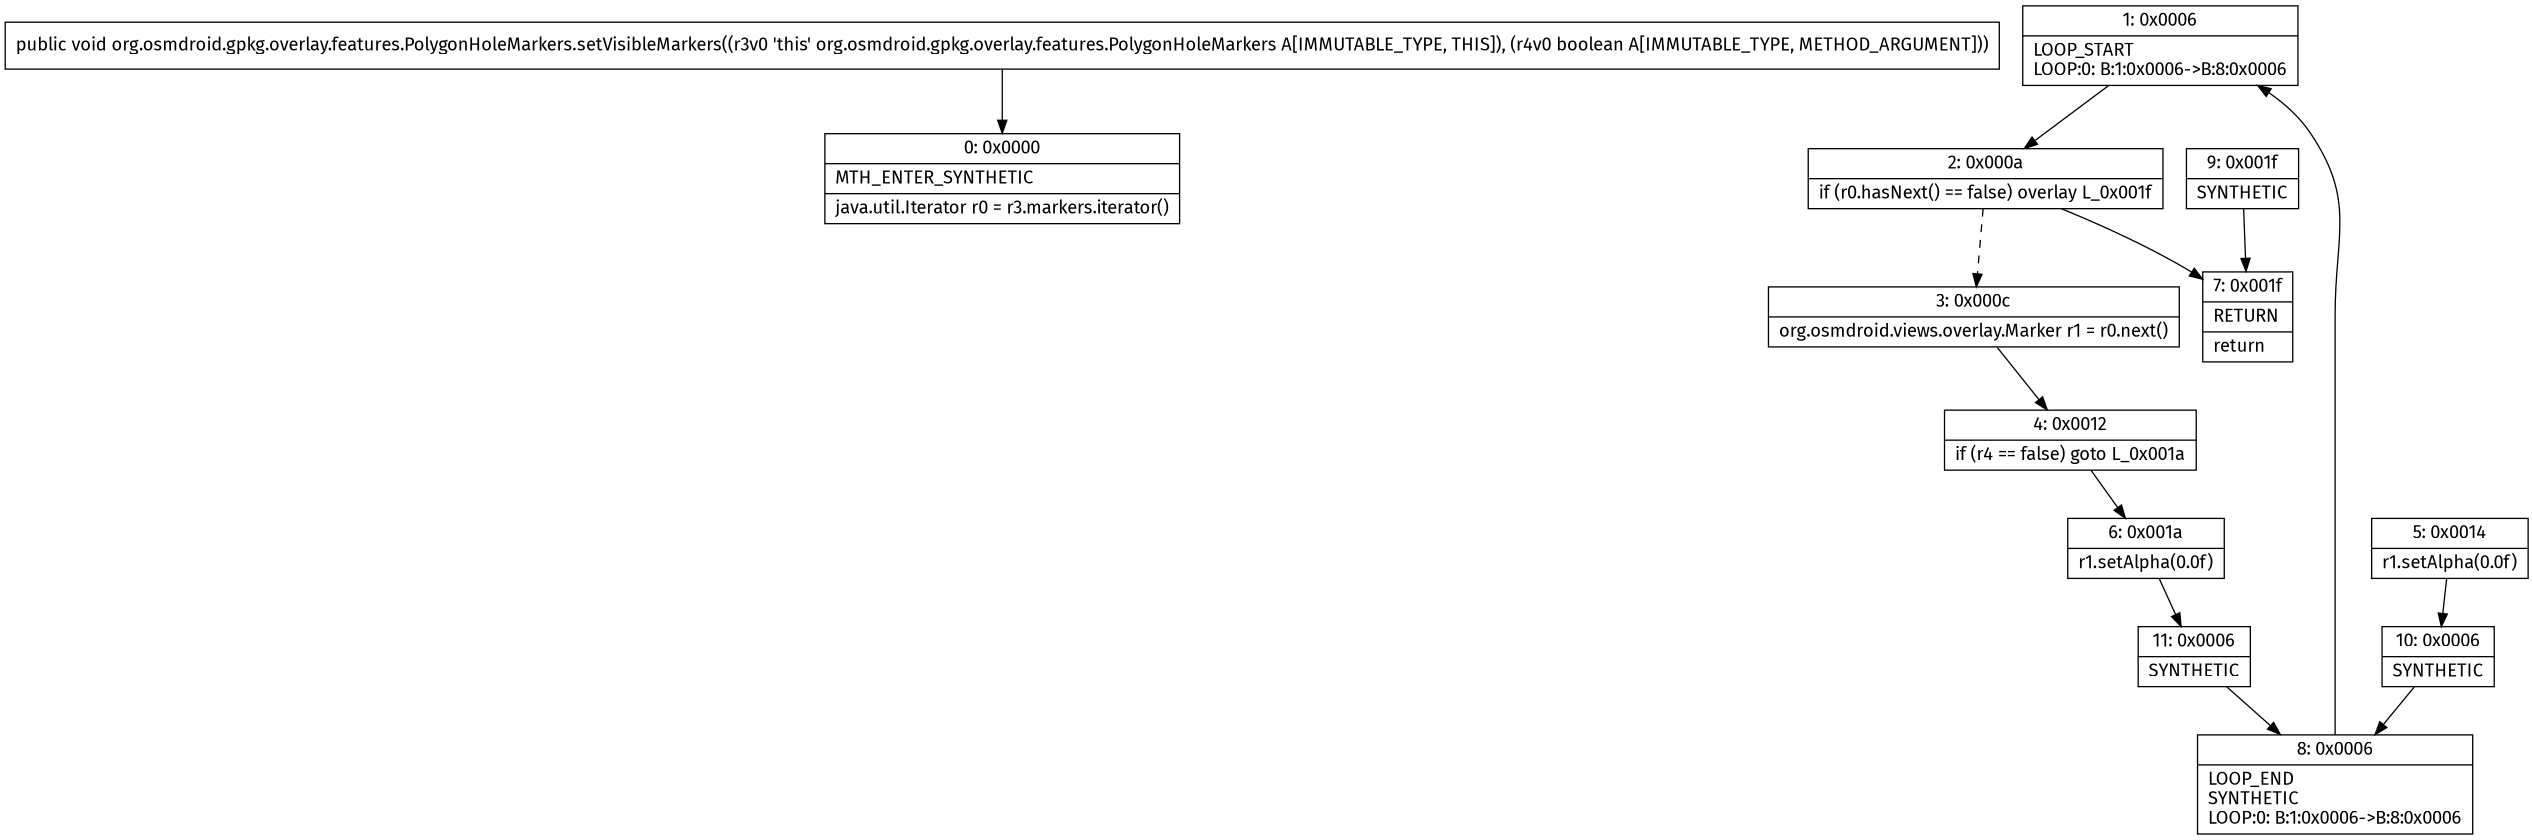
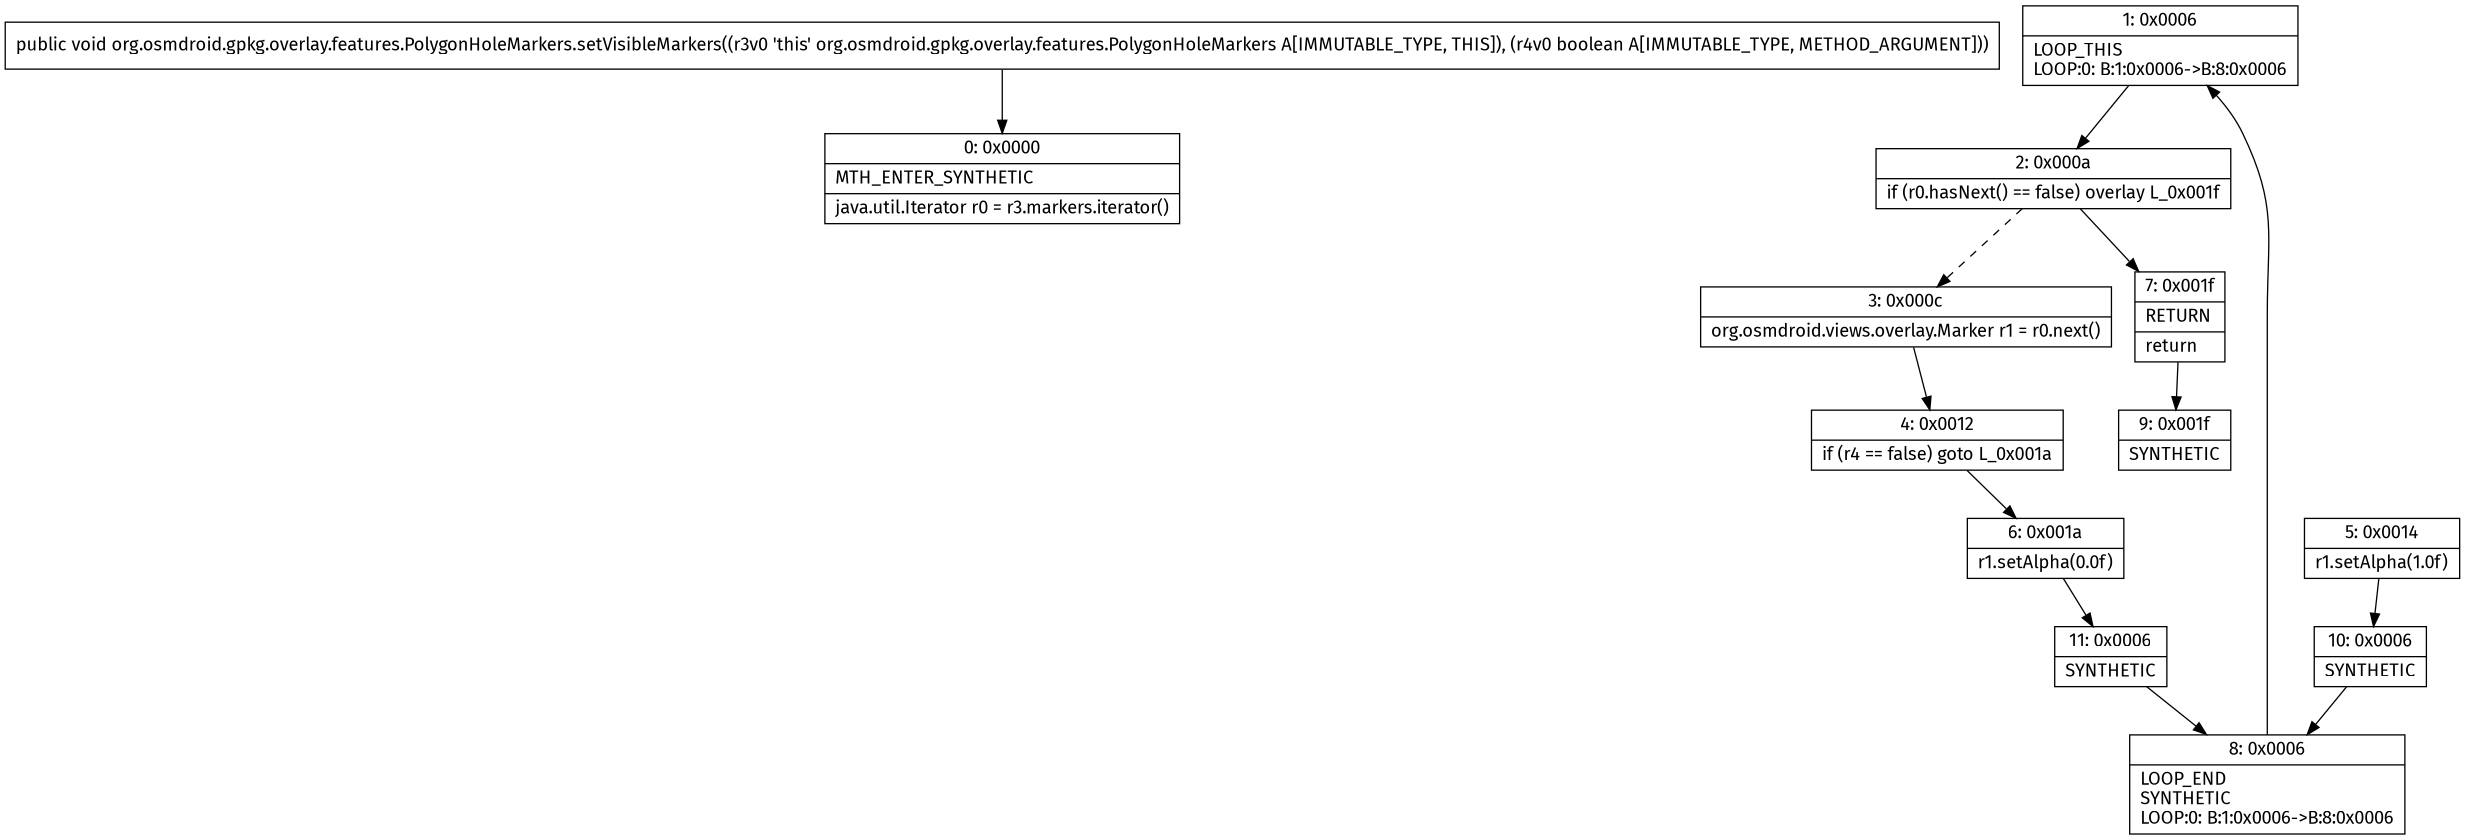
(2084, 50) -> (2078, 50)
(2245, 233) -> (2177, 379)
(2450, 563) -> (2382, 563)
